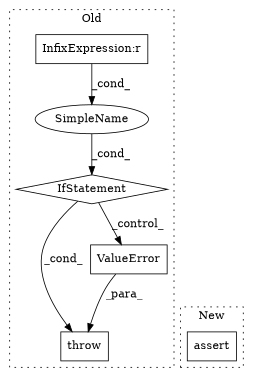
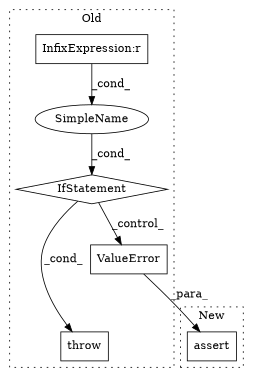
(101, 298) -> (168, 298)
